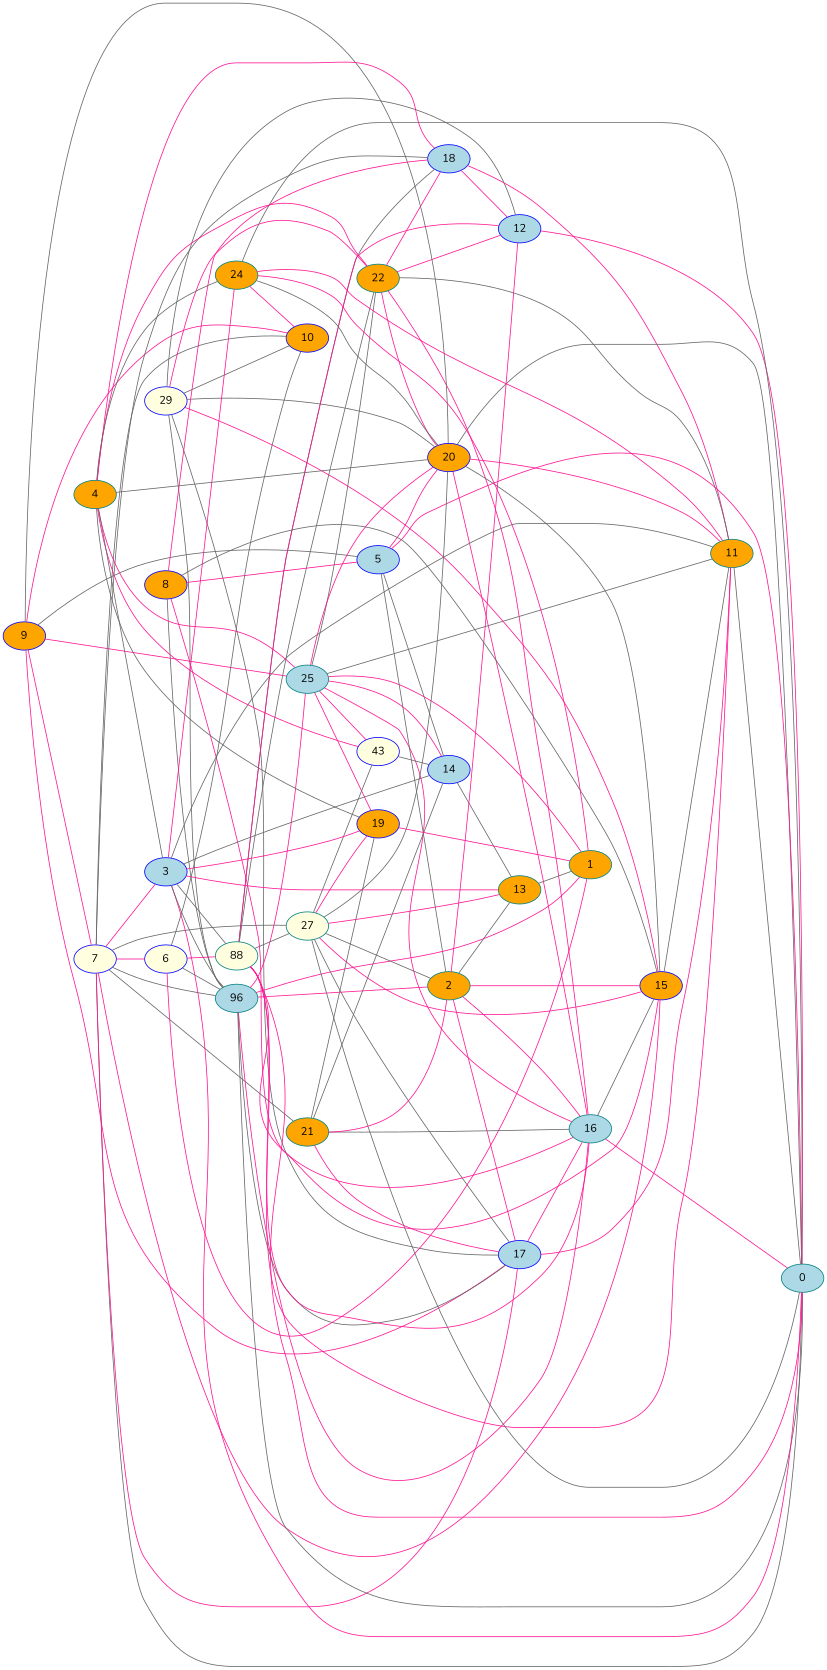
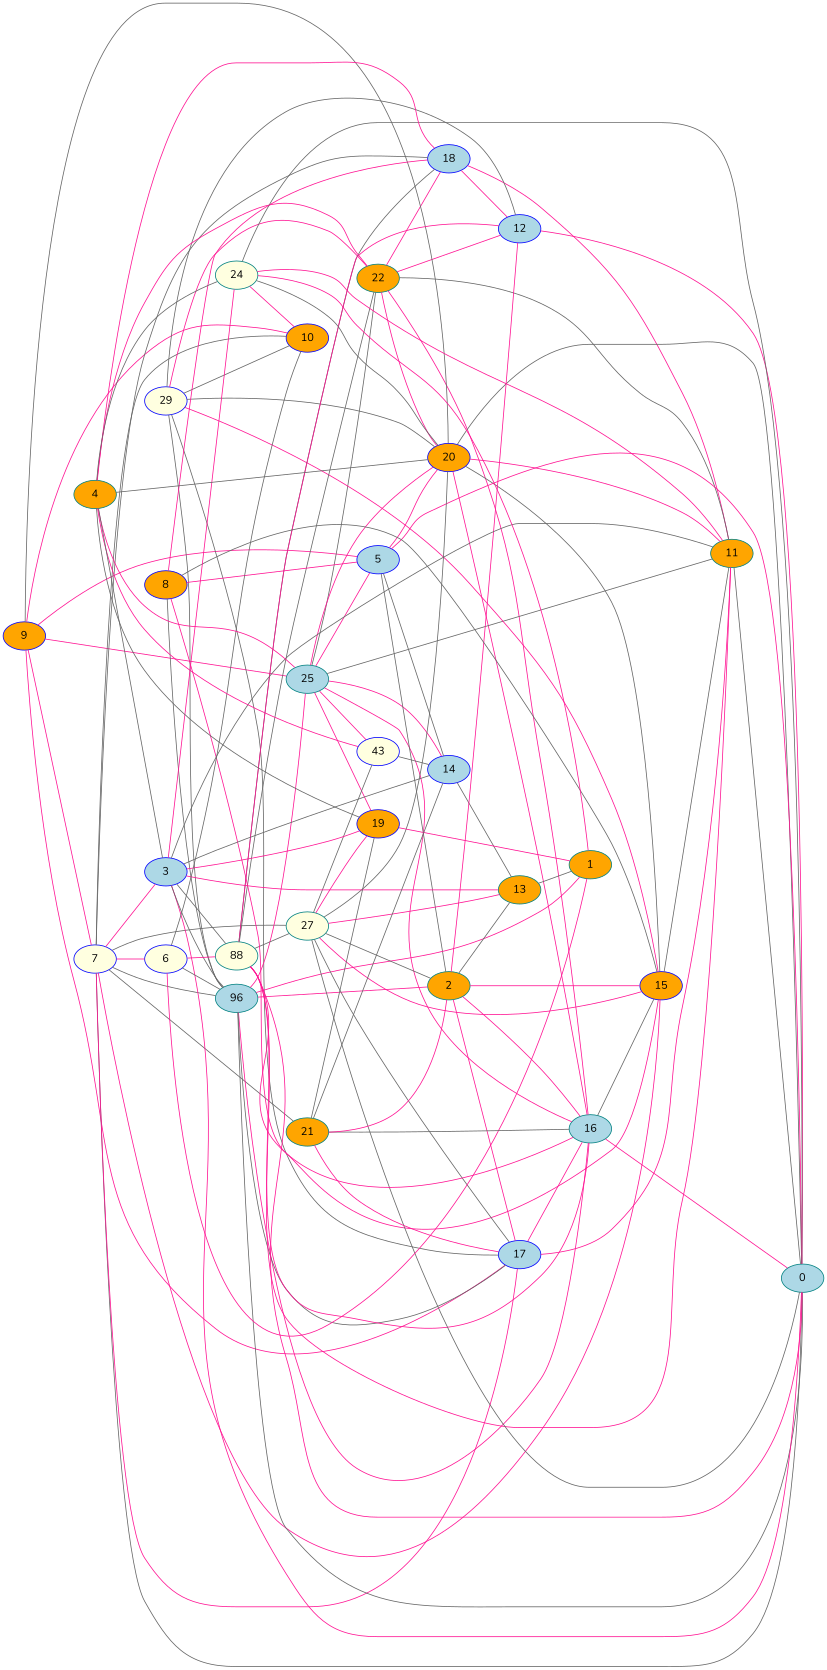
(237, 275) -> (237, 275)
(180, 556) -> (180, 556)
(468, 727) -> (339, 626)
